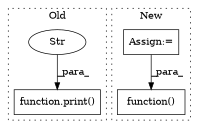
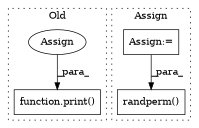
(151, 16) -> (151, 16)
(57, 42) -> (57, 42)
(151, 102) -> (151, 102)
